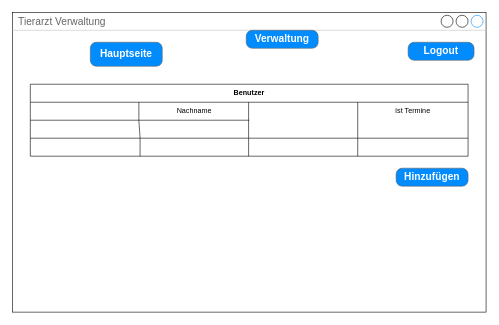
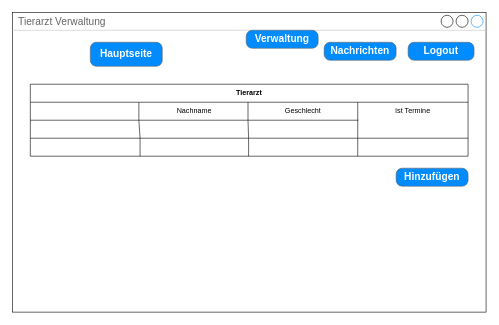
none -> (360, 51)
(249, 93) -> (249, 93)
none -> (303, 111)
